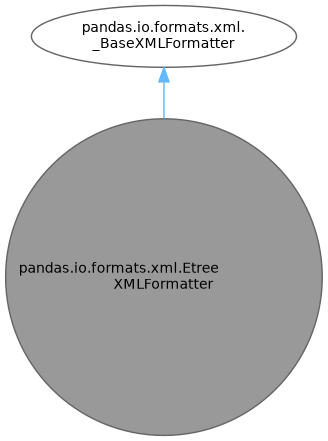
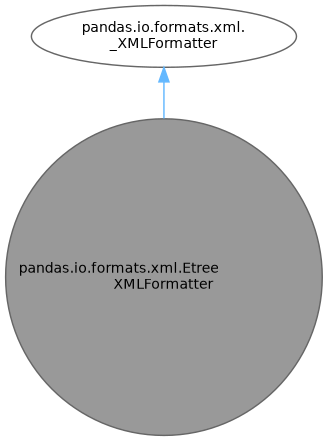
(164, 36) -> (164, 36)
